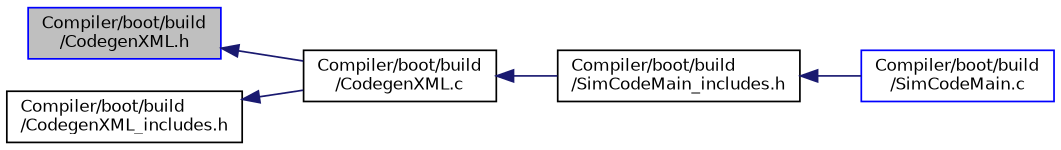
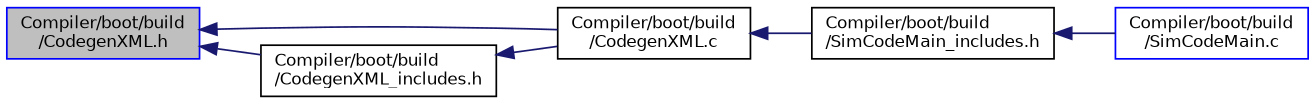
none -> (239, 52)
